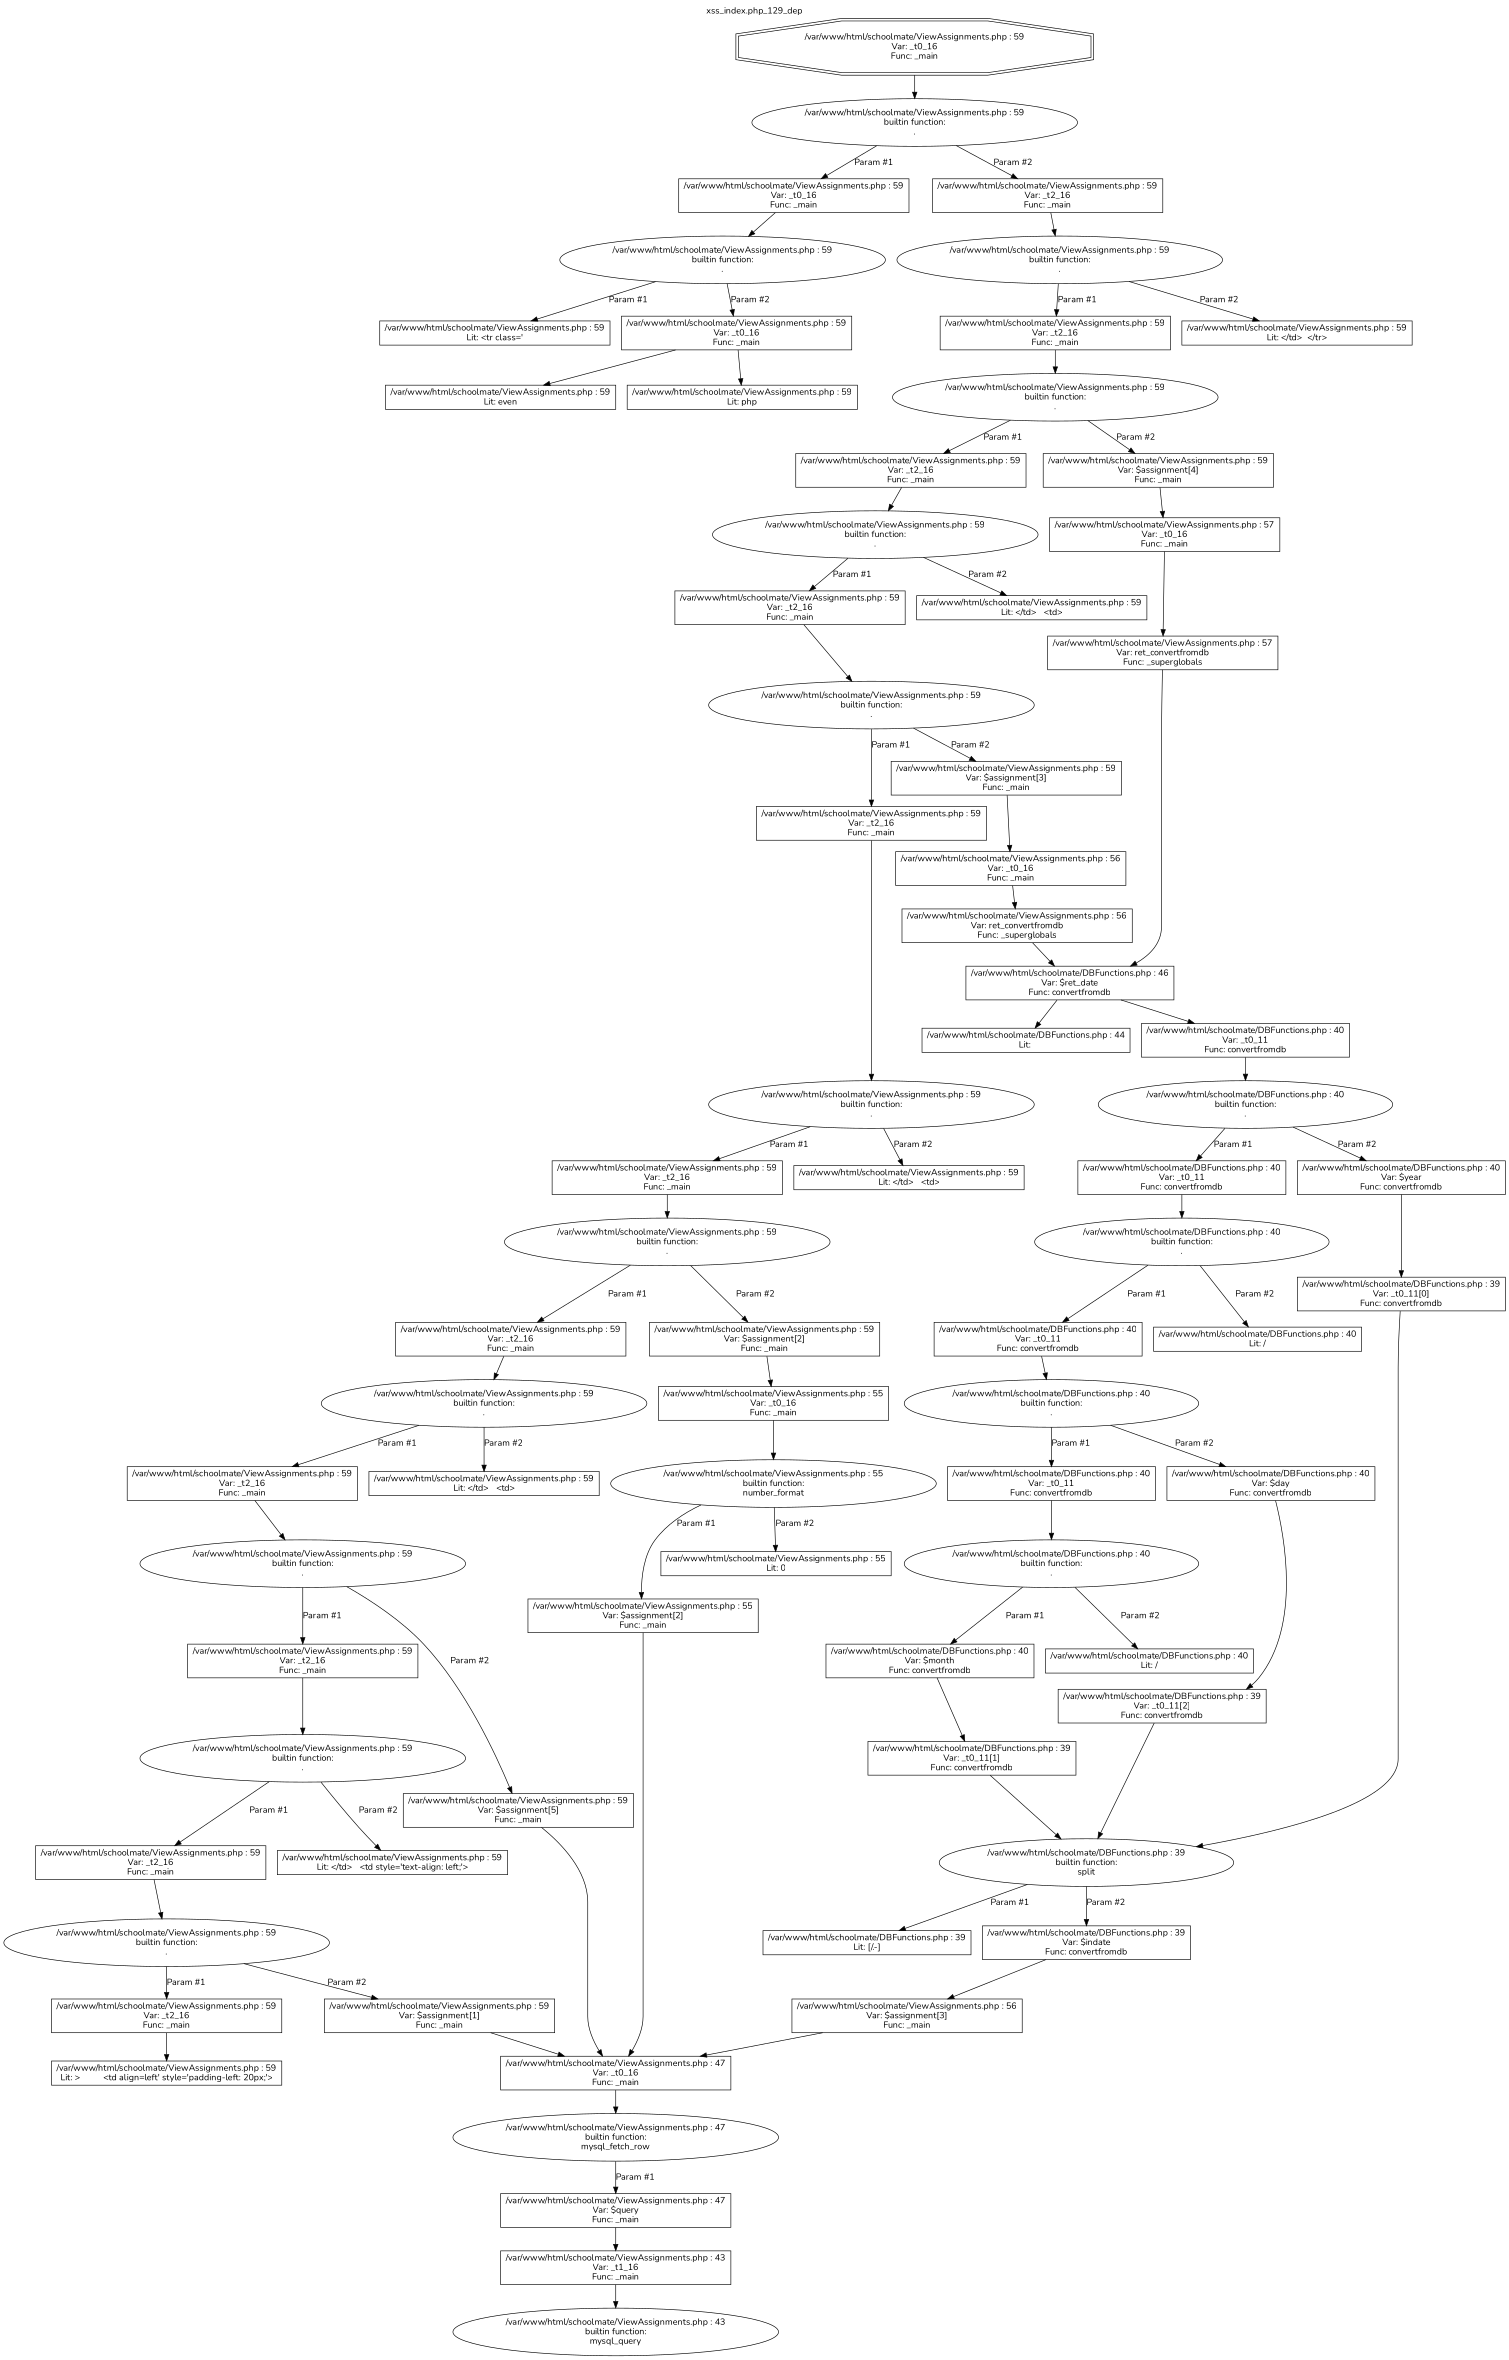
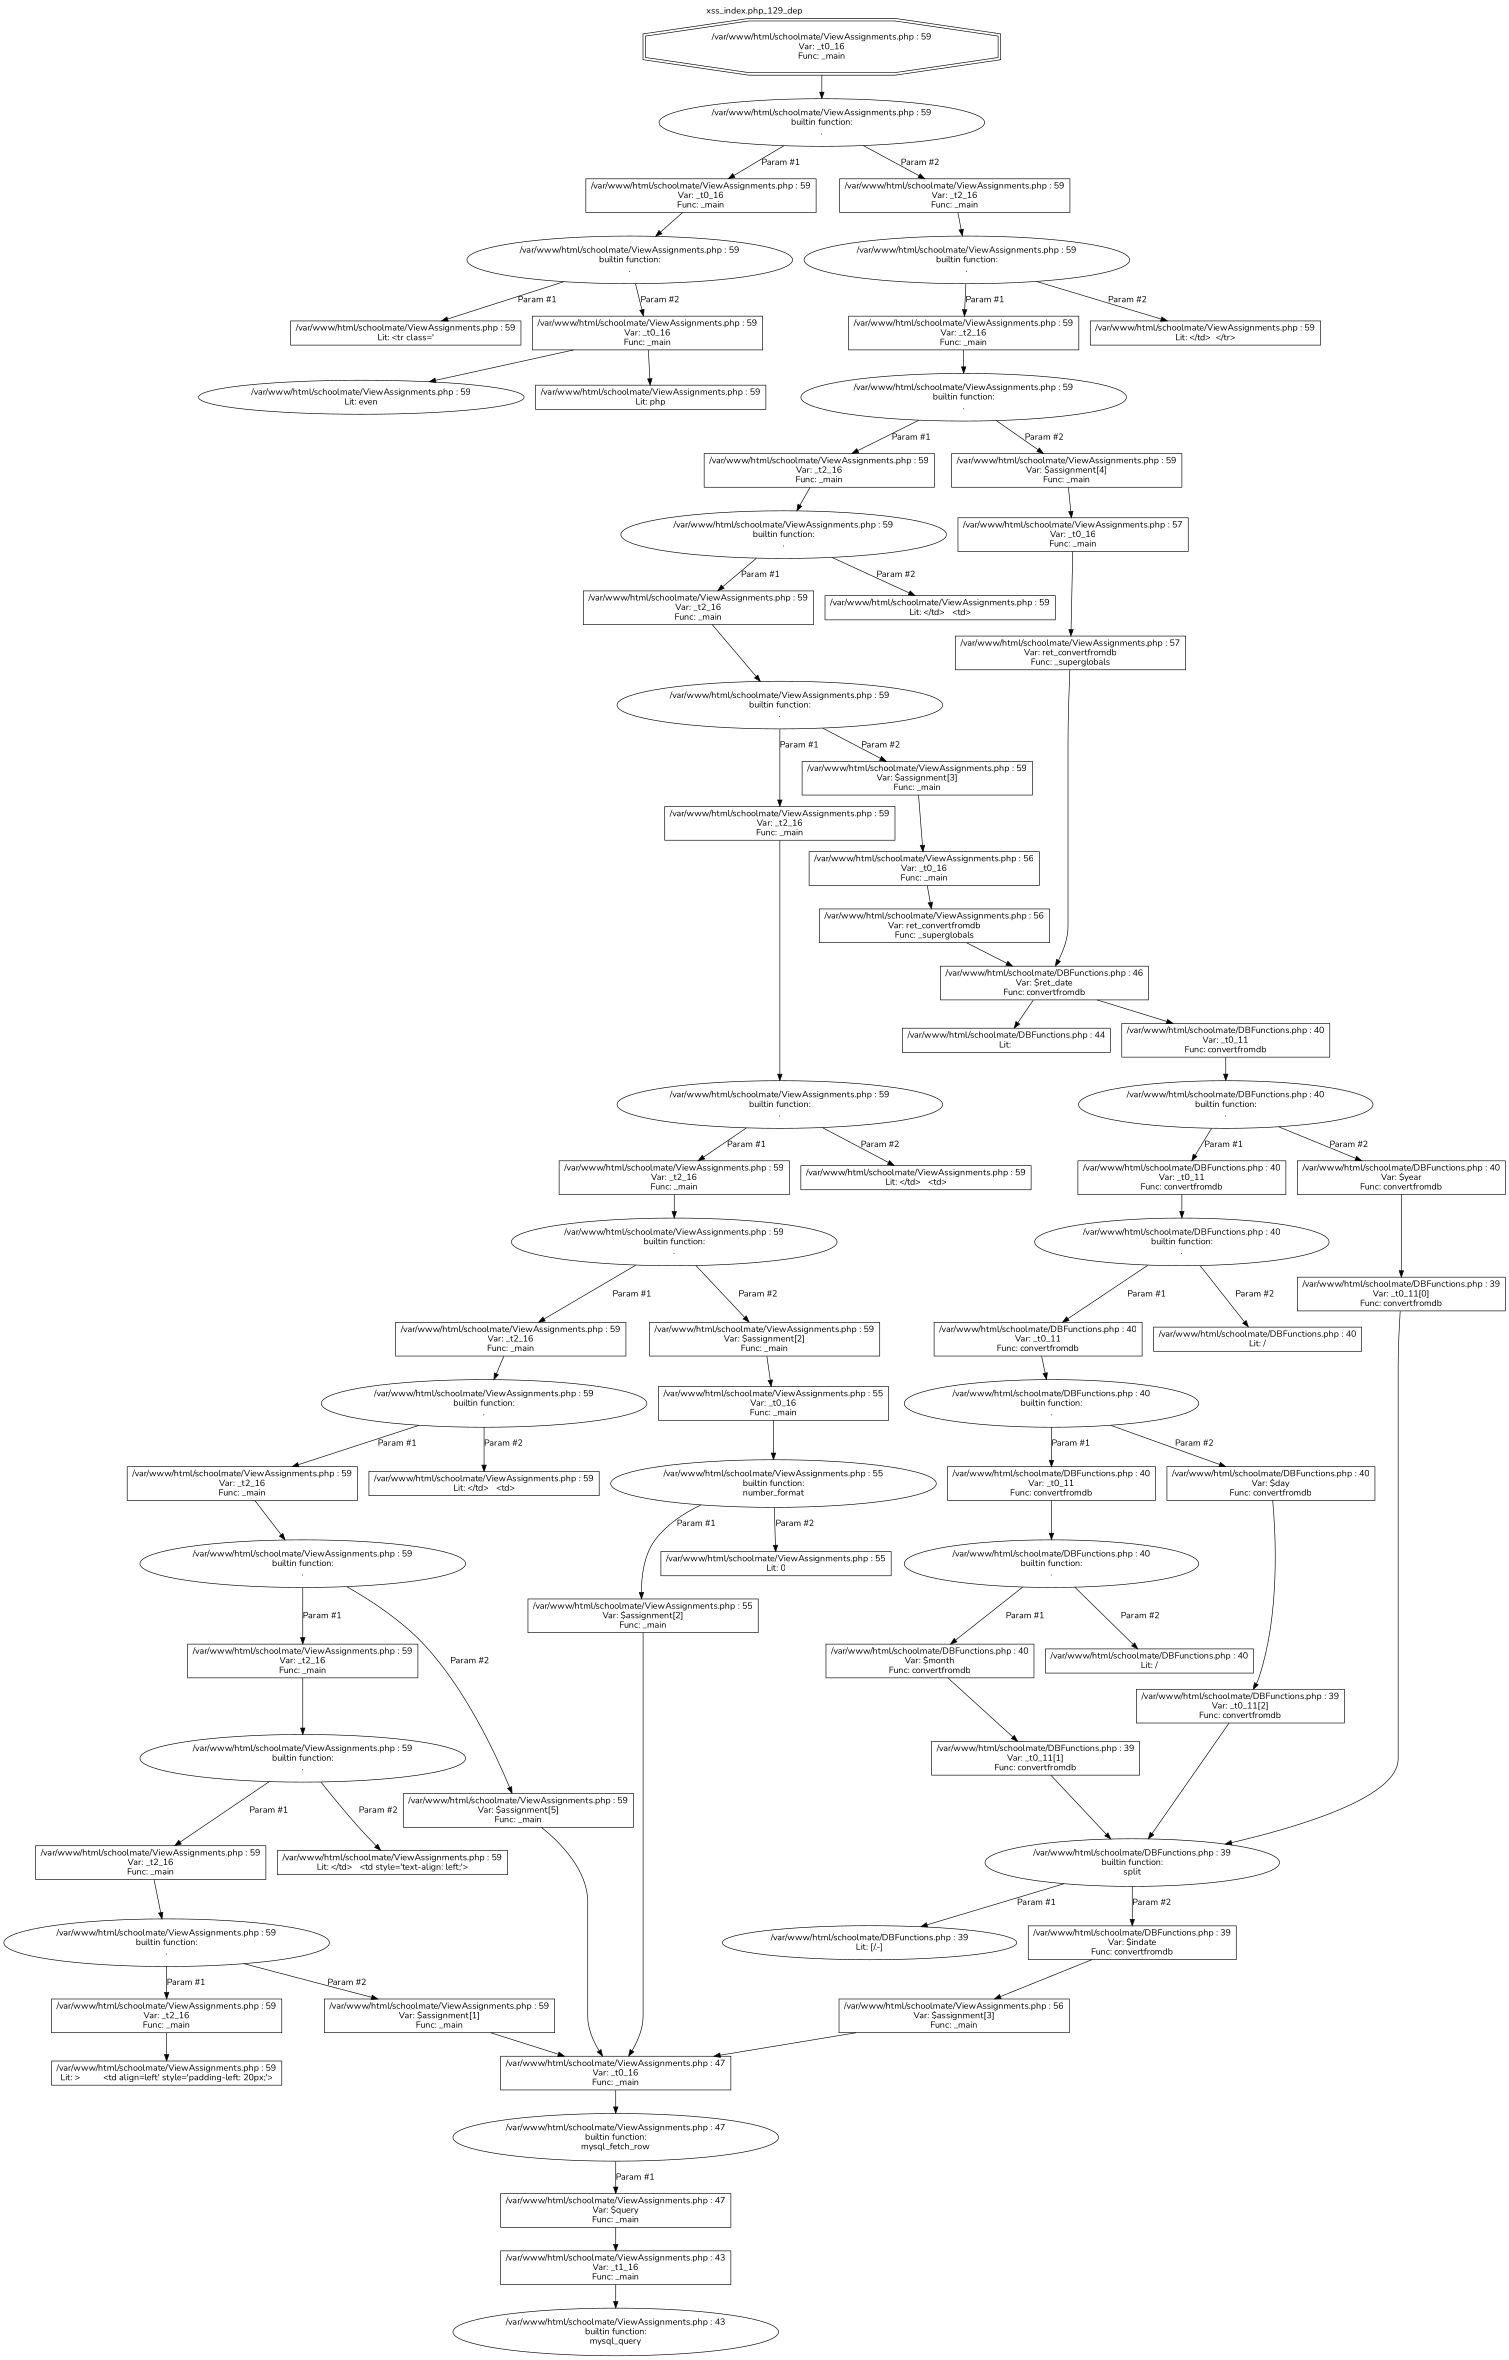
(501, 397) -> (361, 397)
(867, 1943) -> (870, 1943)
